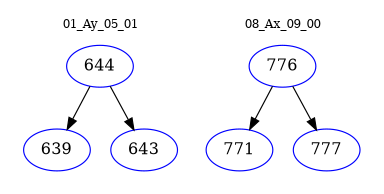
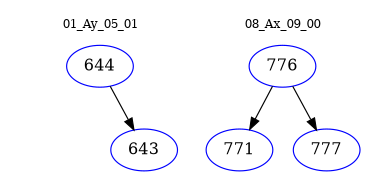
(57, 150) -> none
